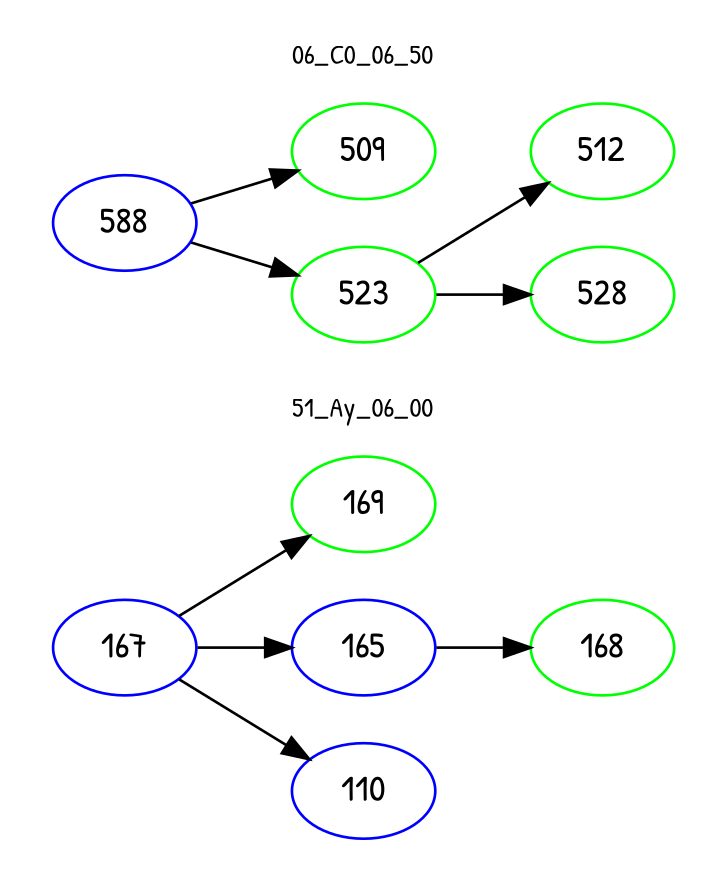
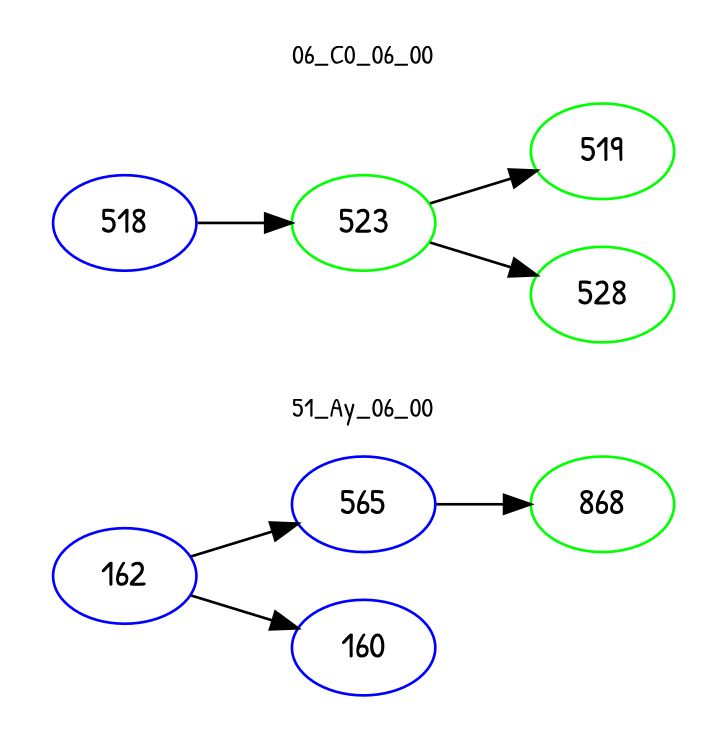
(364, 57) -> (364, 57)
(364, 151) -> none
(602, 151) -> (602, 151)
(125, 223) -> (125, 223)
(364, 504) -> none
(125, 648) -> (125, 576)
(364, 648) -> (364, 504)
(602, 648) -> (602, 504)
(364, 791) -> (364, 648)
